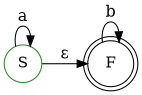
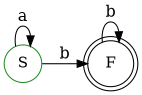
(65, 55) -> (65, 55)
